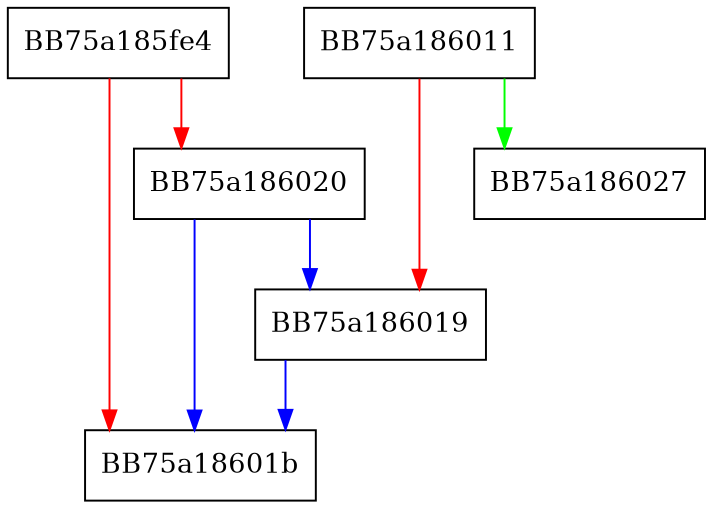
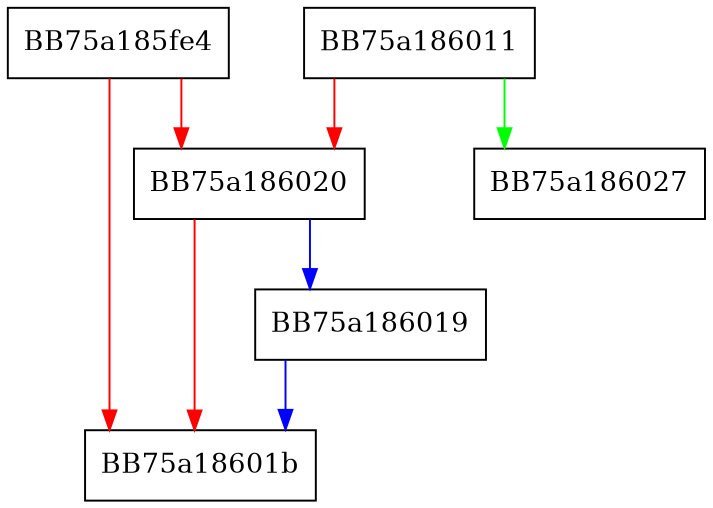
(419, 174) -> (334, 103)
(195, 315) -> (195, 315)
